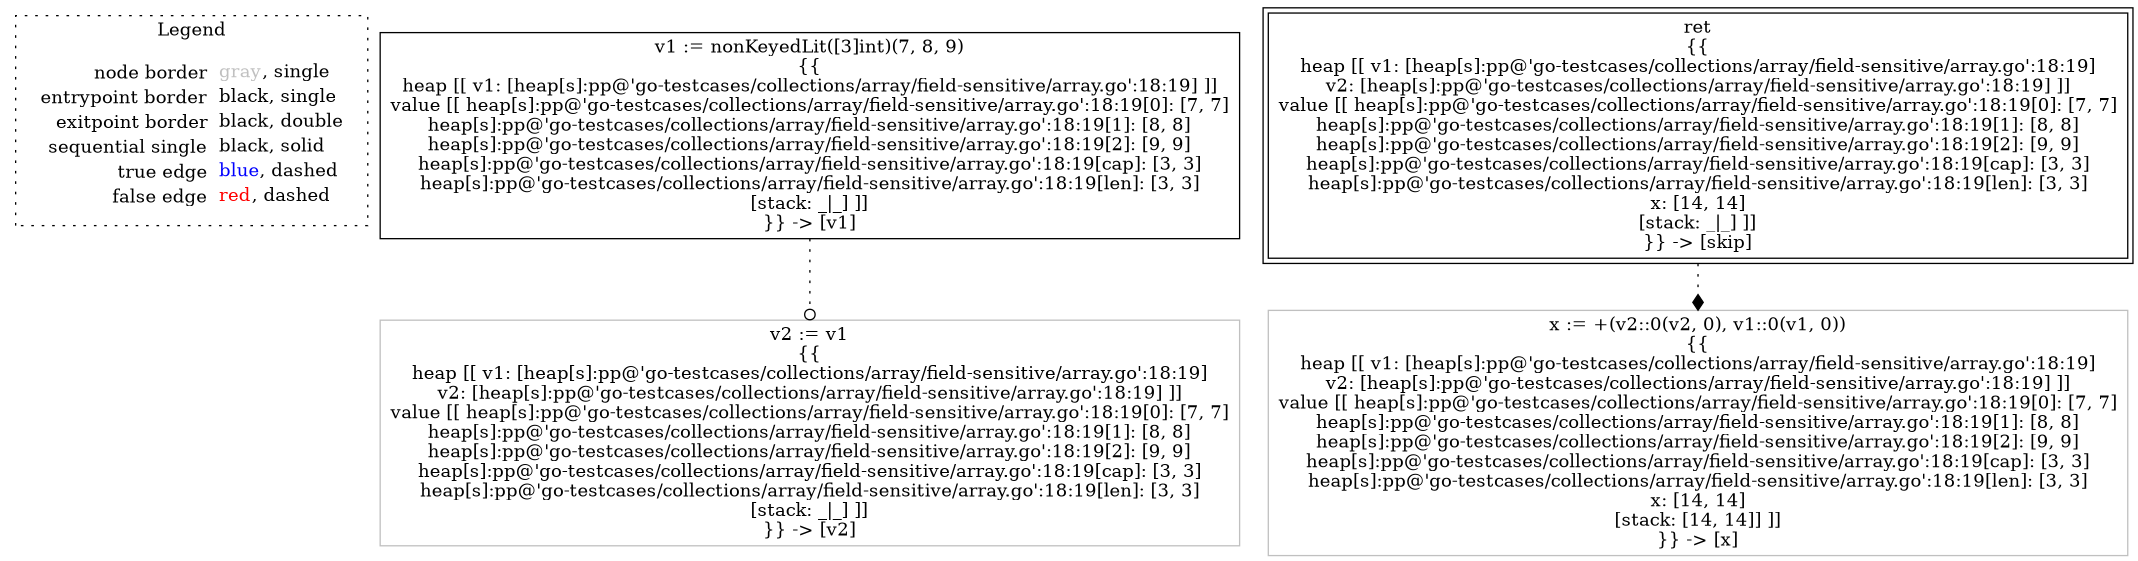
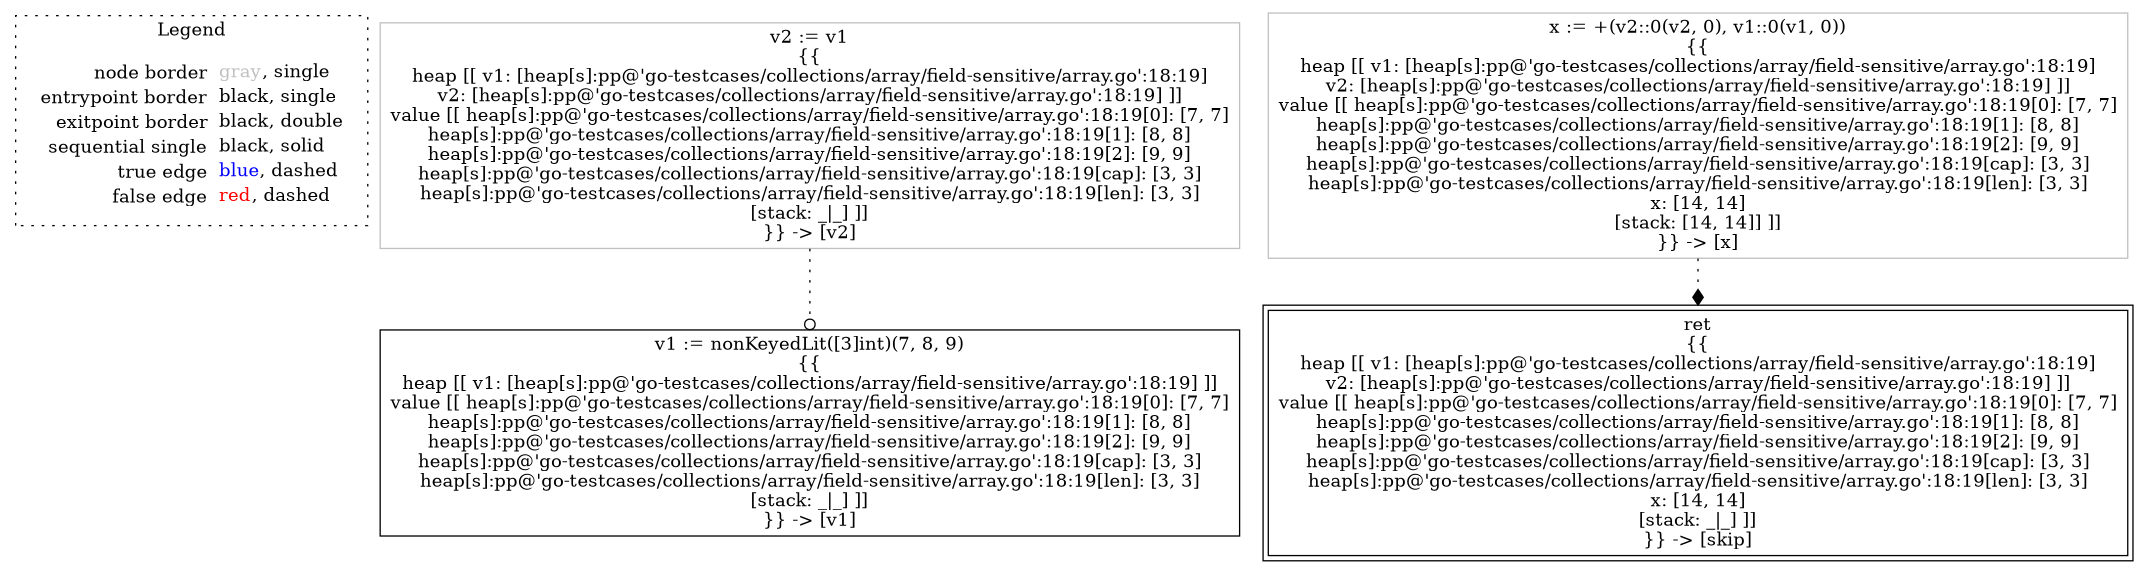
(810, 274) -> (810, 284)
(1698, 279) -> (1698, 274)
